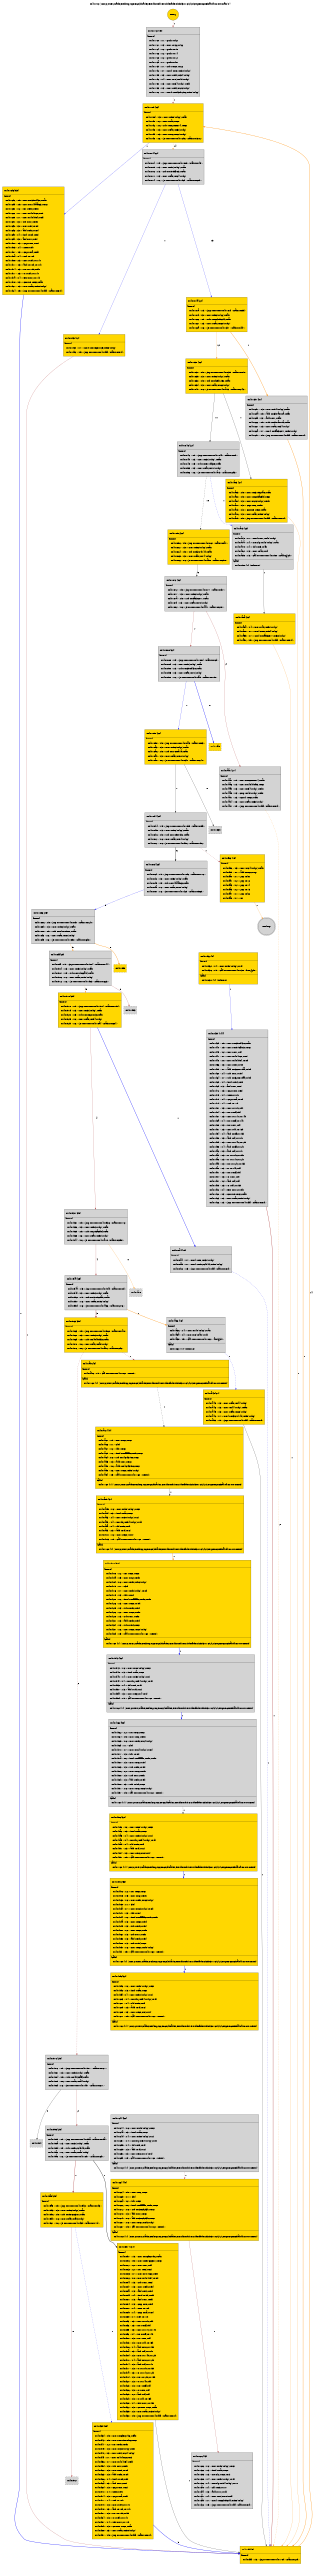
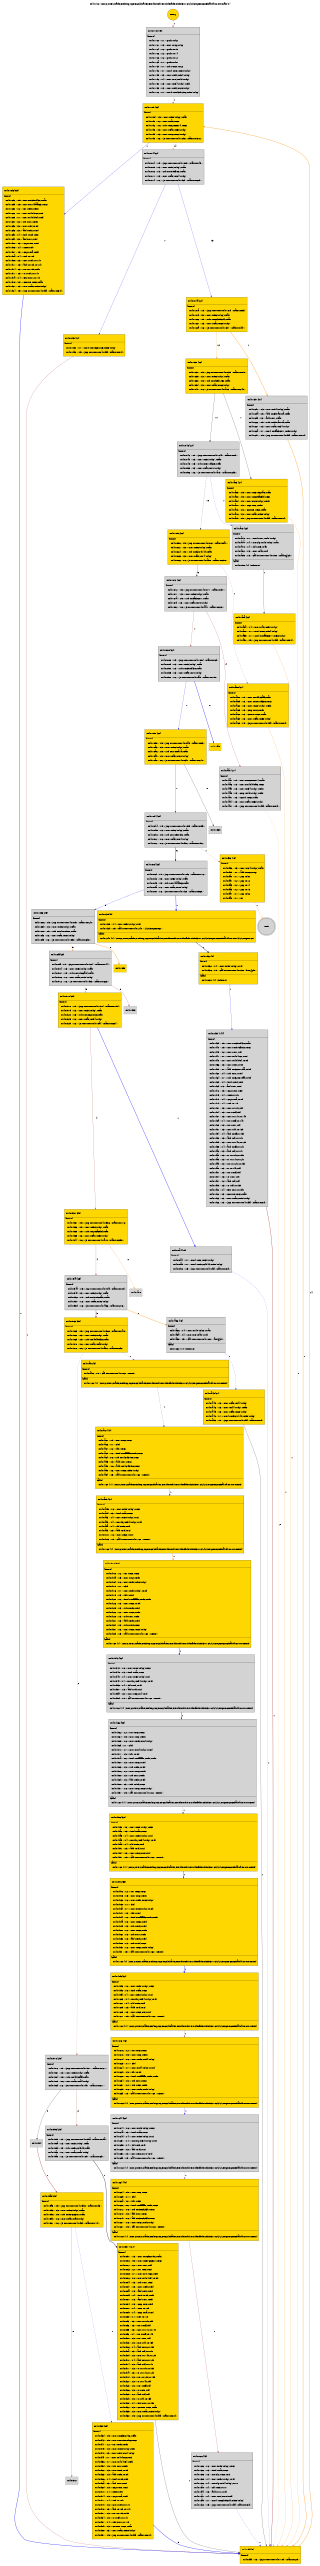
none -> (258, 705)
none -> (176, 926)
(267, 926) -> (267, 926)
(96, 1227) -> (96, 1227)
none -> (185, 2072)
(74, 2176) -> (43, 2171)
none -> (247, 2527)
